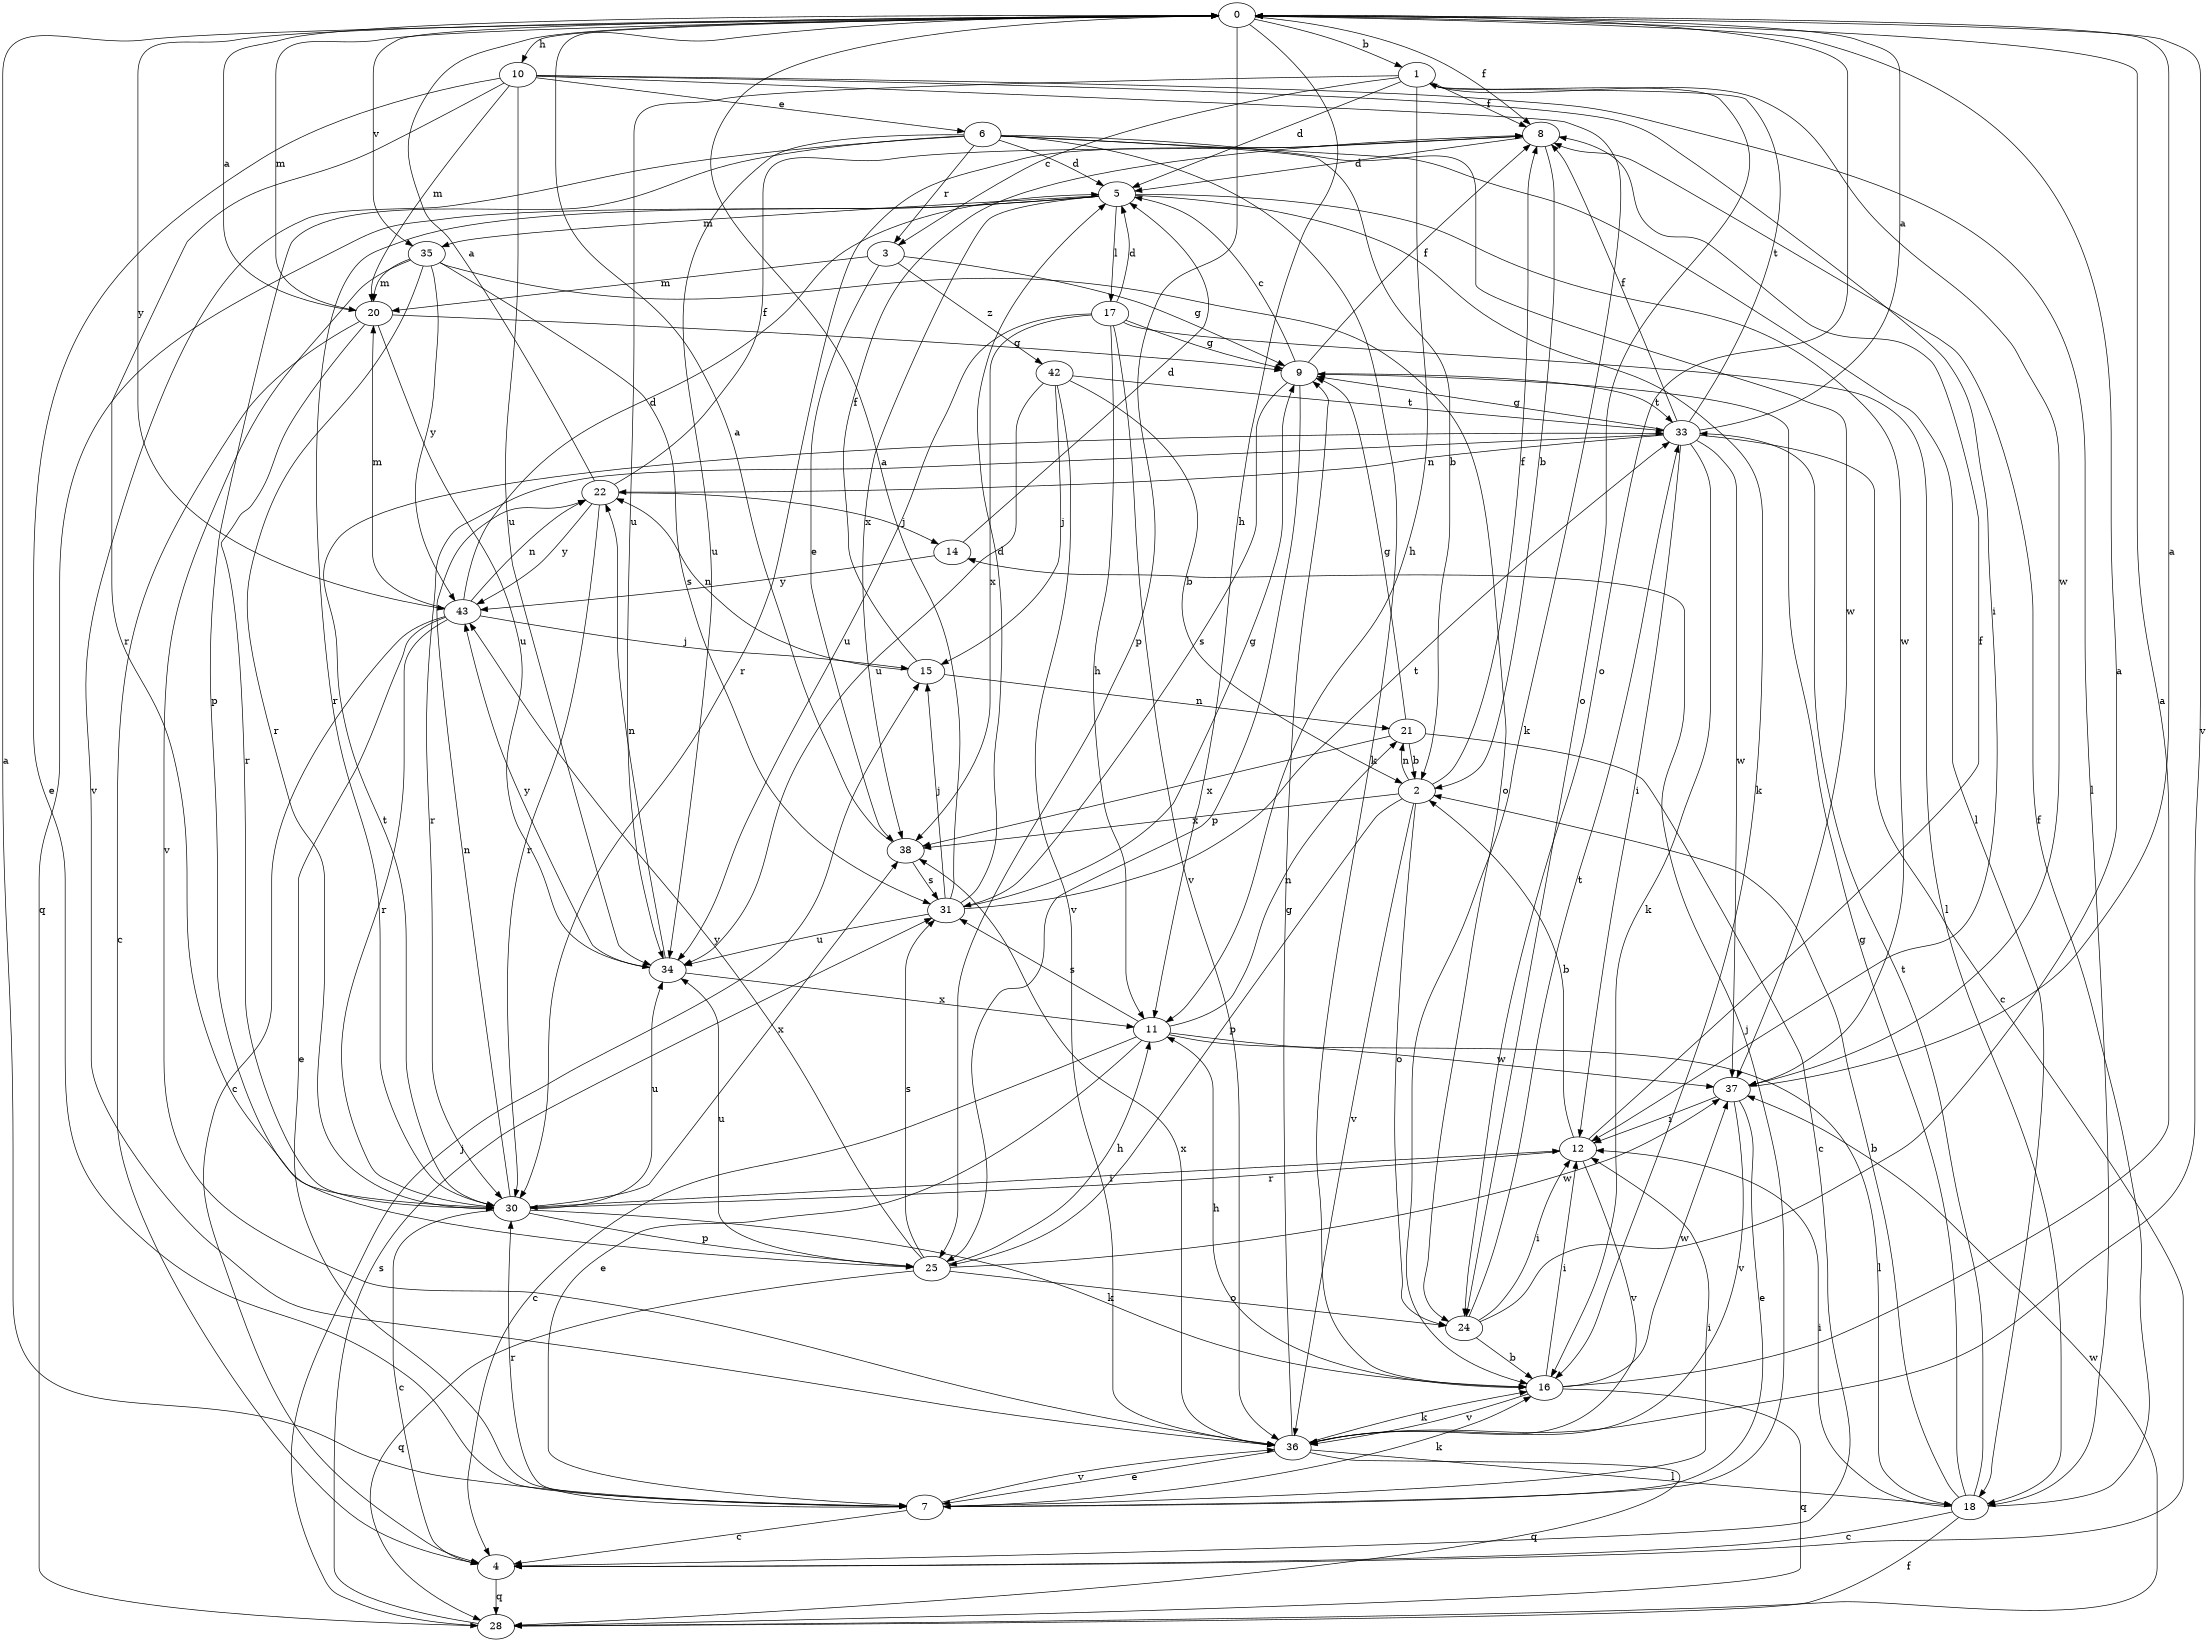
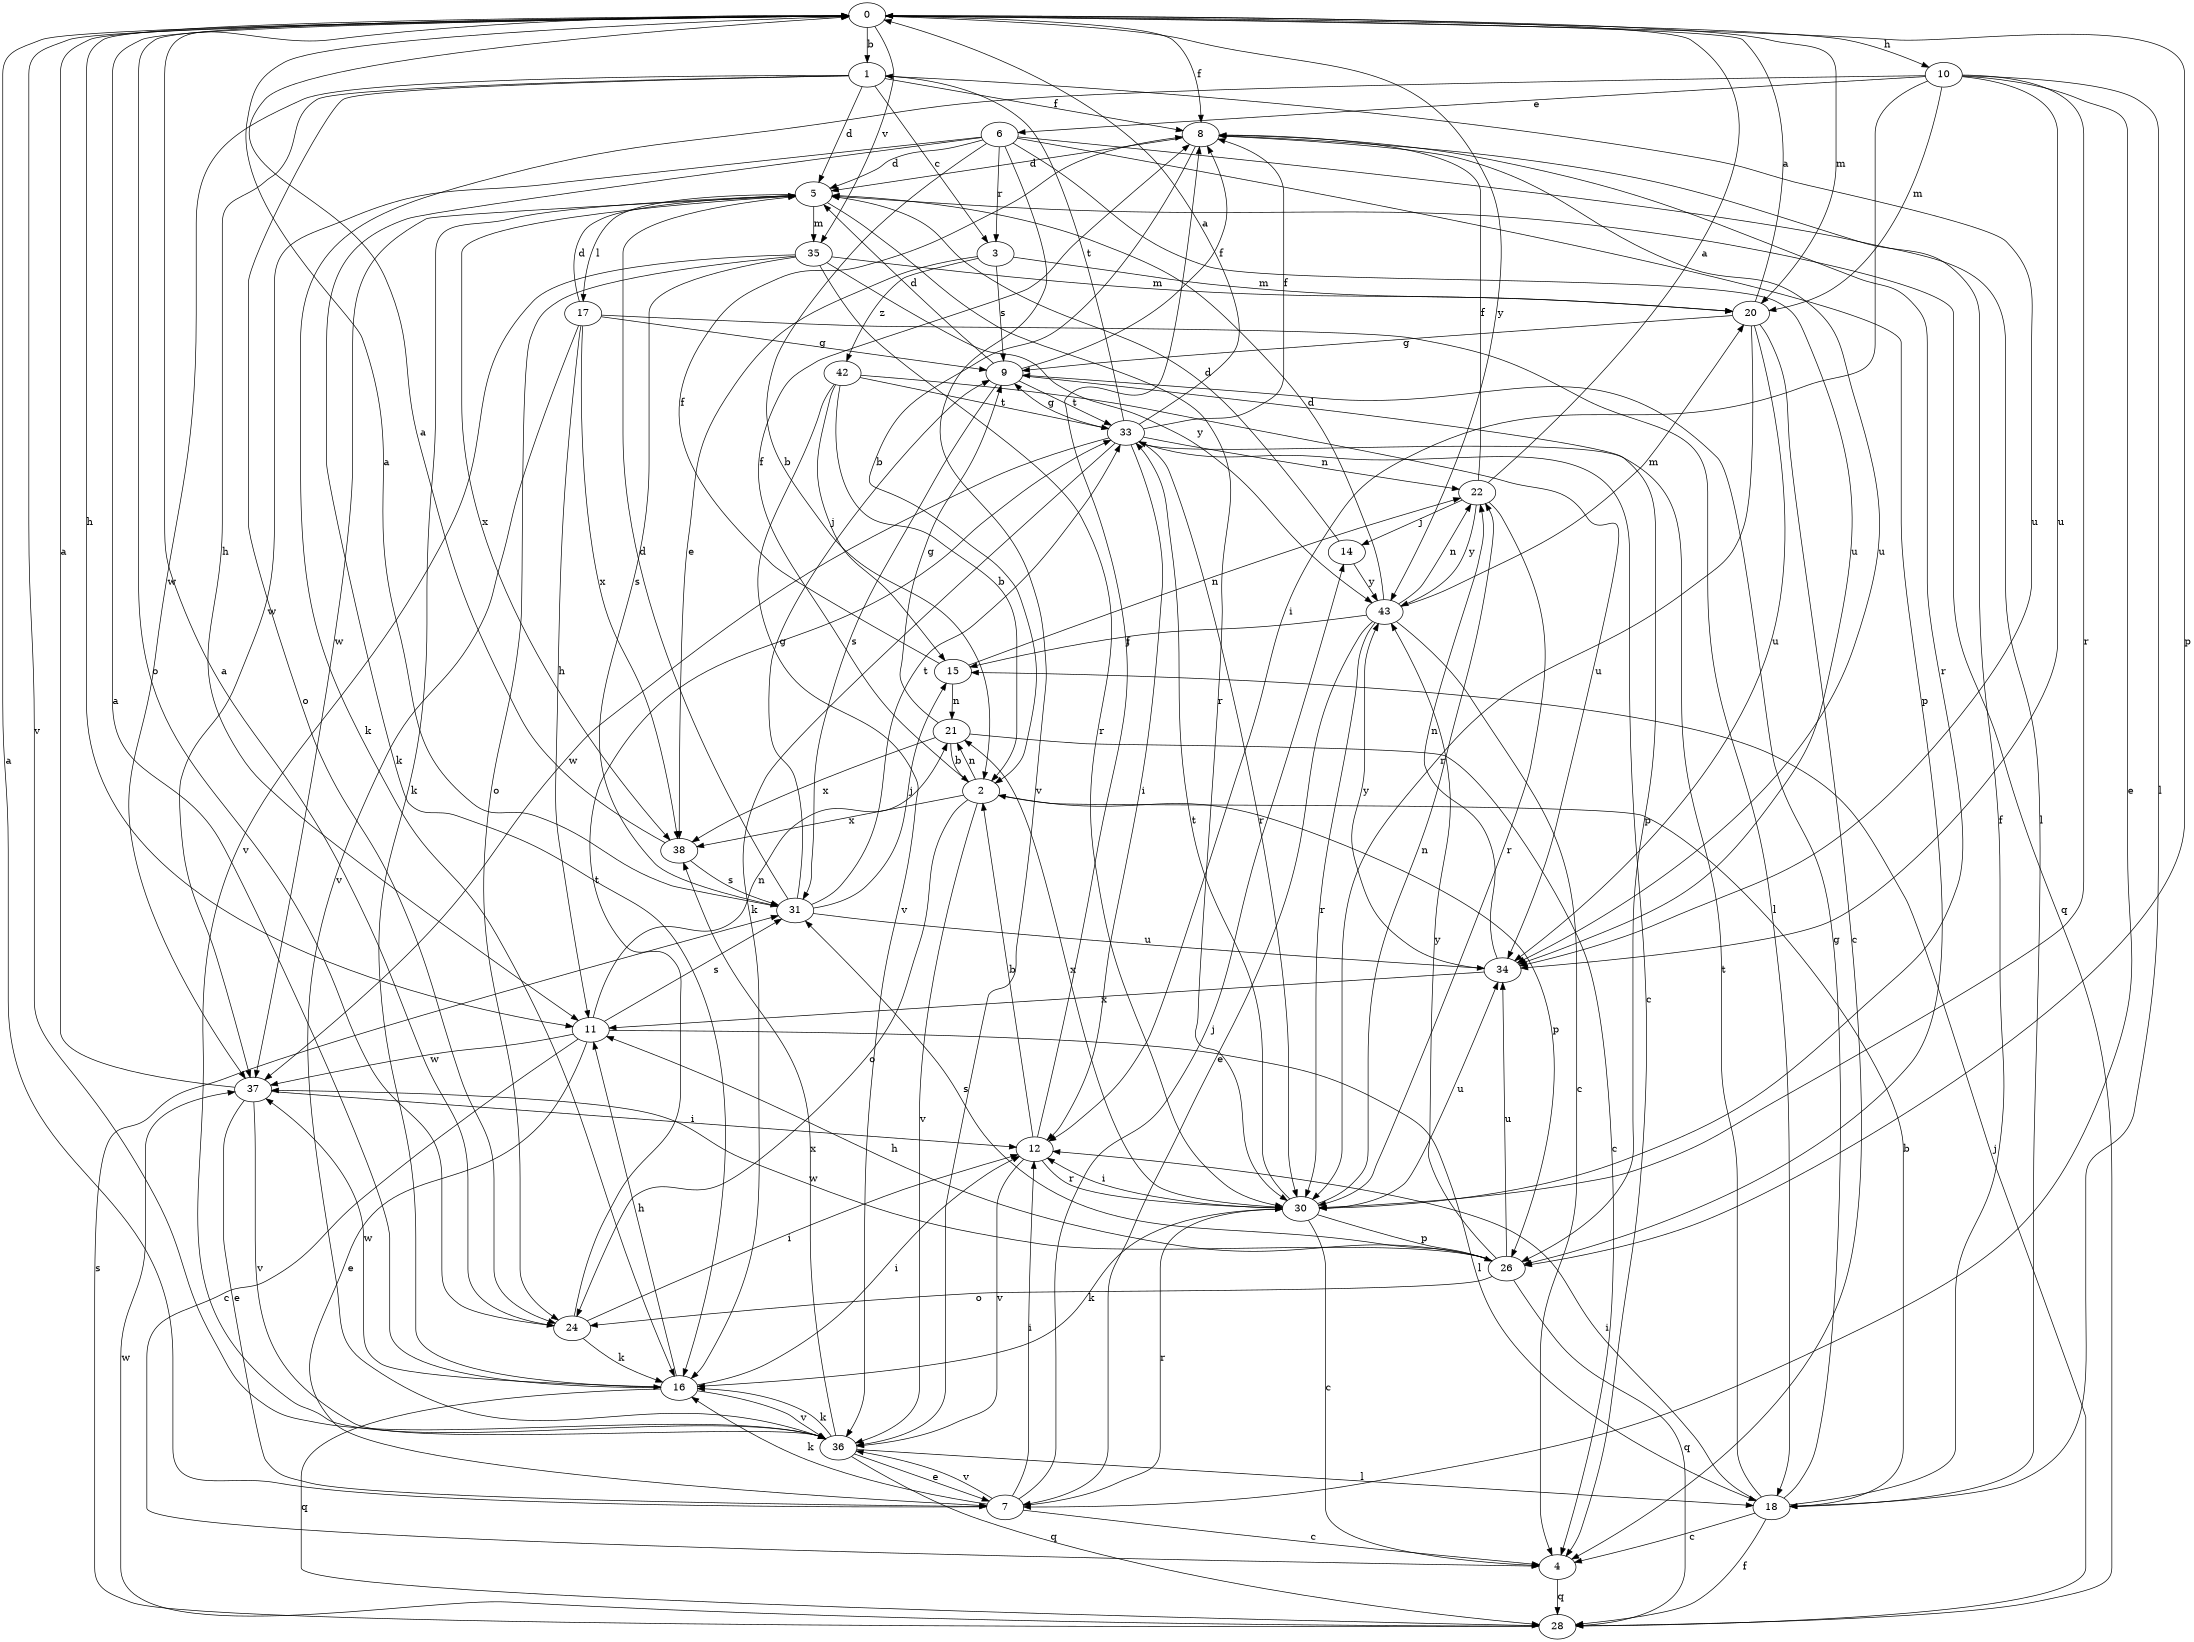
(1261, 284) -> (914, 284)
(1198, 314) -> (1003, 314)
(871, 583) -> (1853, 393)
(1286, 908) -> none
(734, 1074) -> (1082, 1025)
(932, 1269) -> (1507, 1269)
(1513, 1358) -> (621, 1358)
